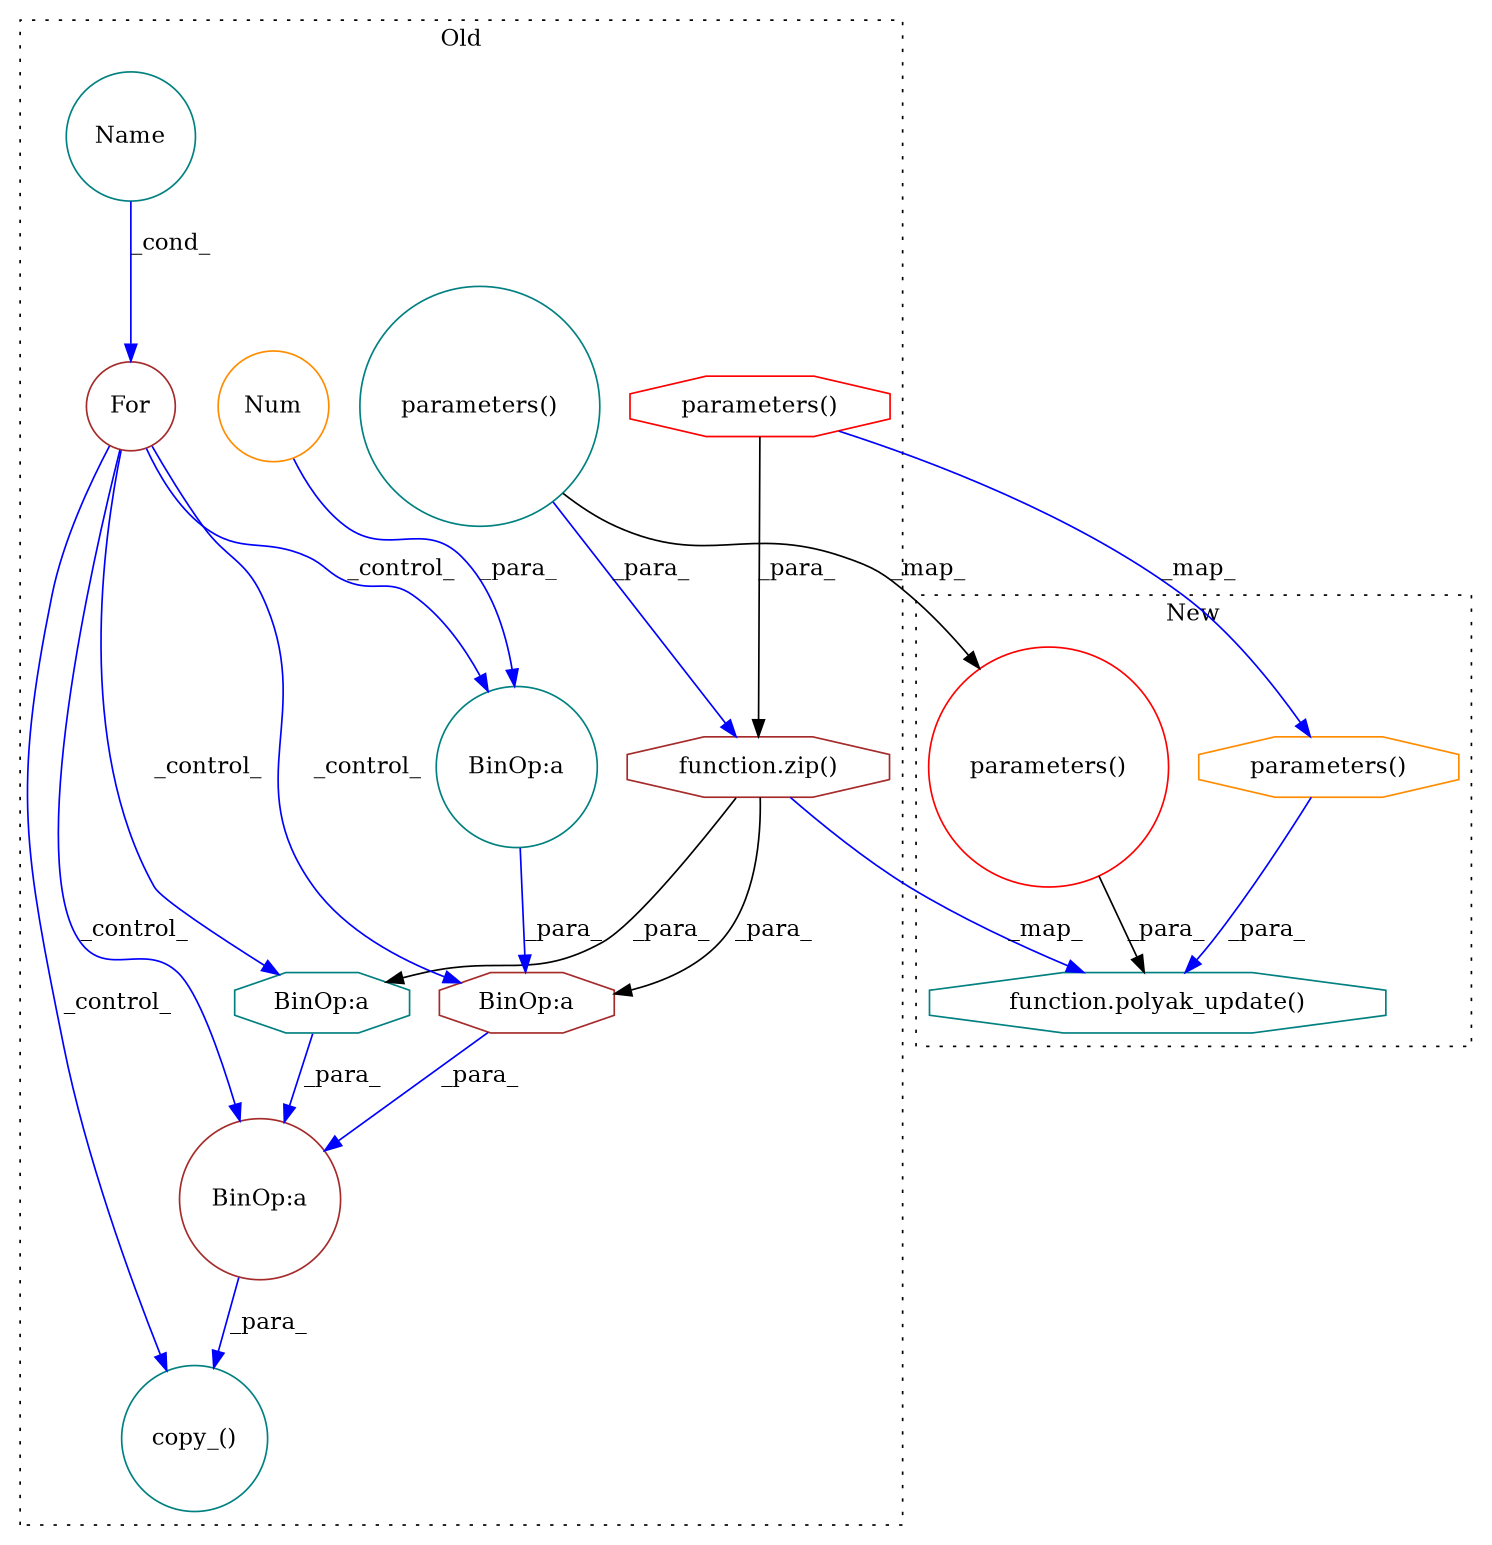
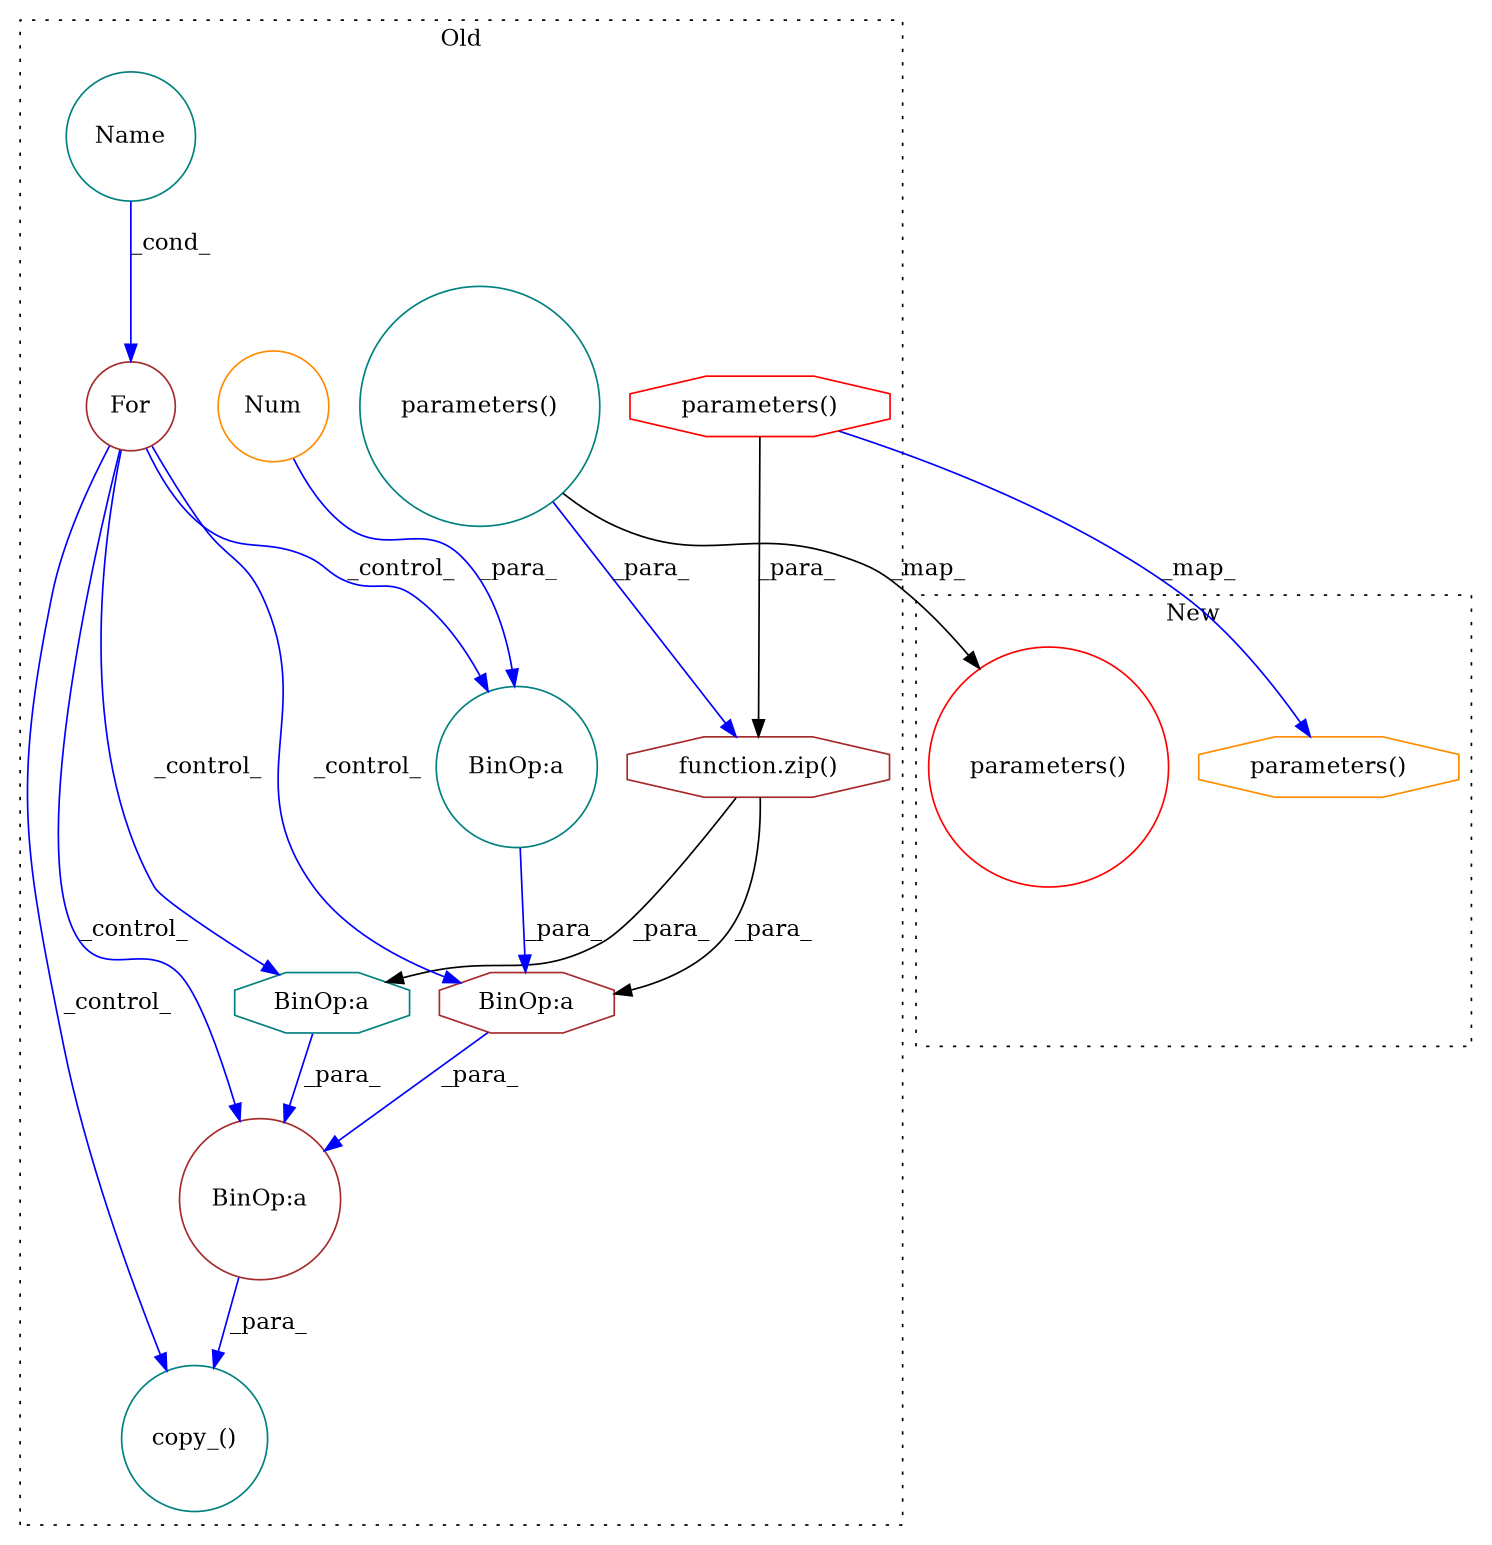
(1158, 1003) -> none
